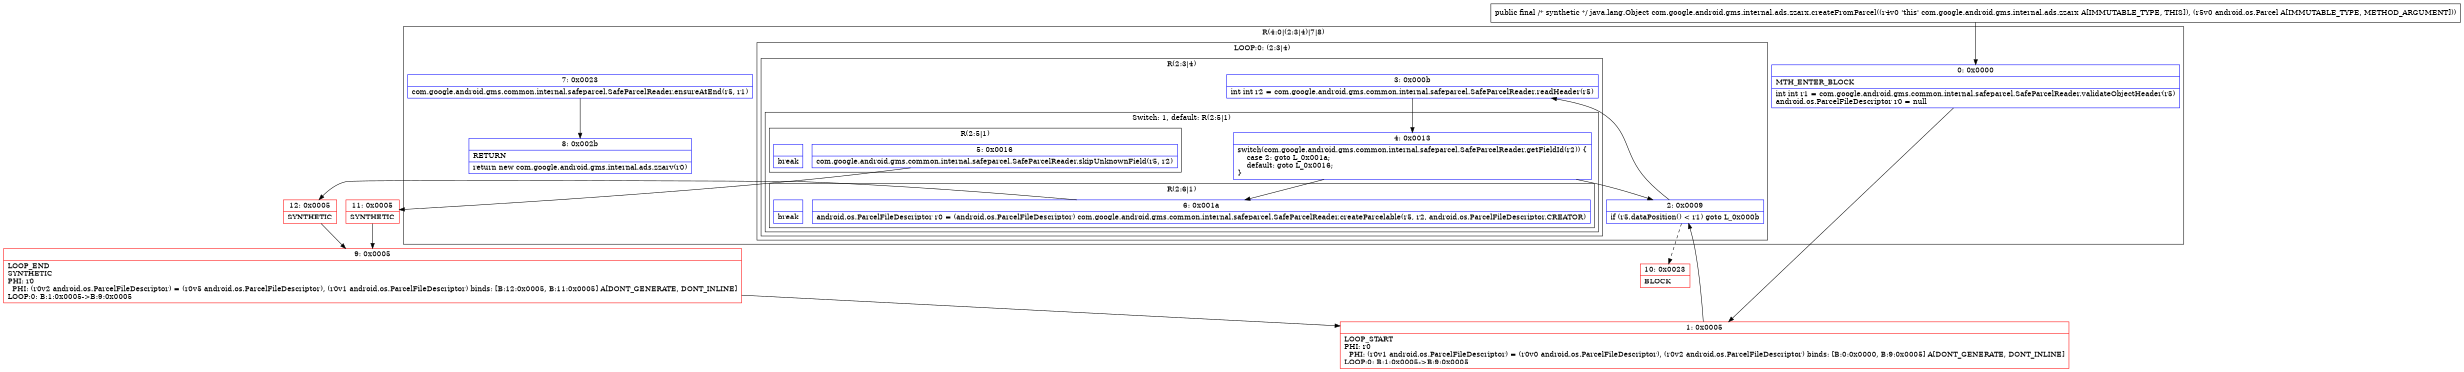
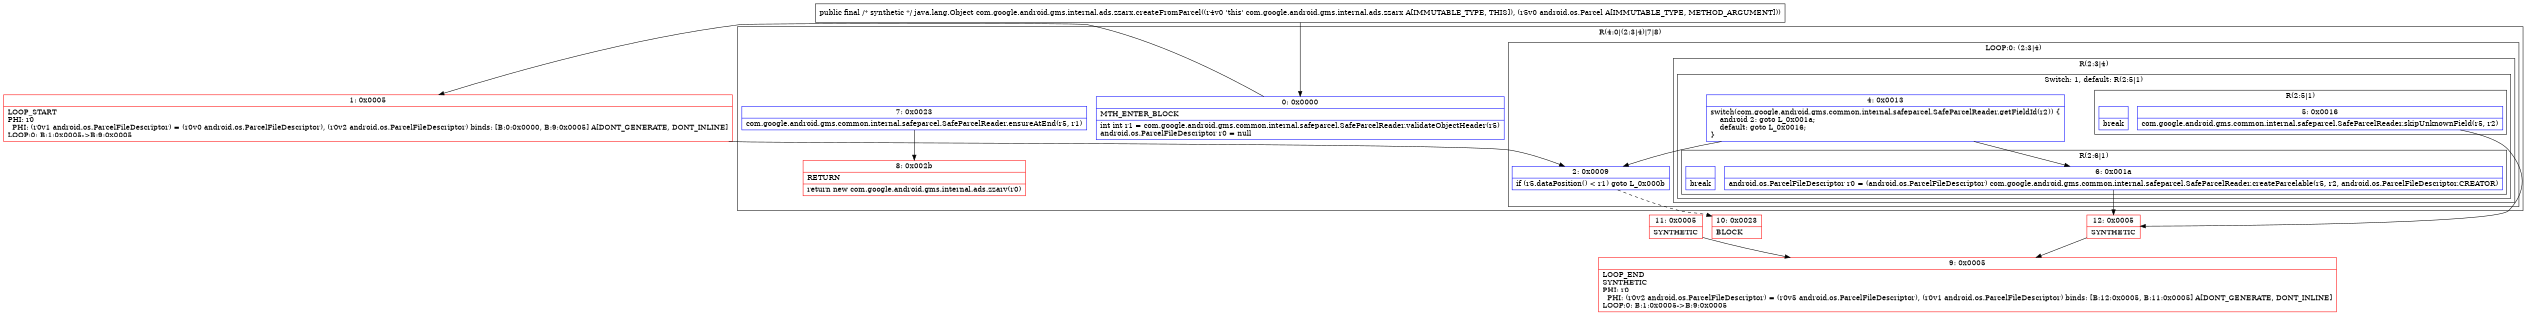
(1412, 86) -> none
(580, 156) -> (914, 178)
(1284, 158) -> (1763, 120)
(658, 193) -> (2388, 222)
(1038, 310) -> none
